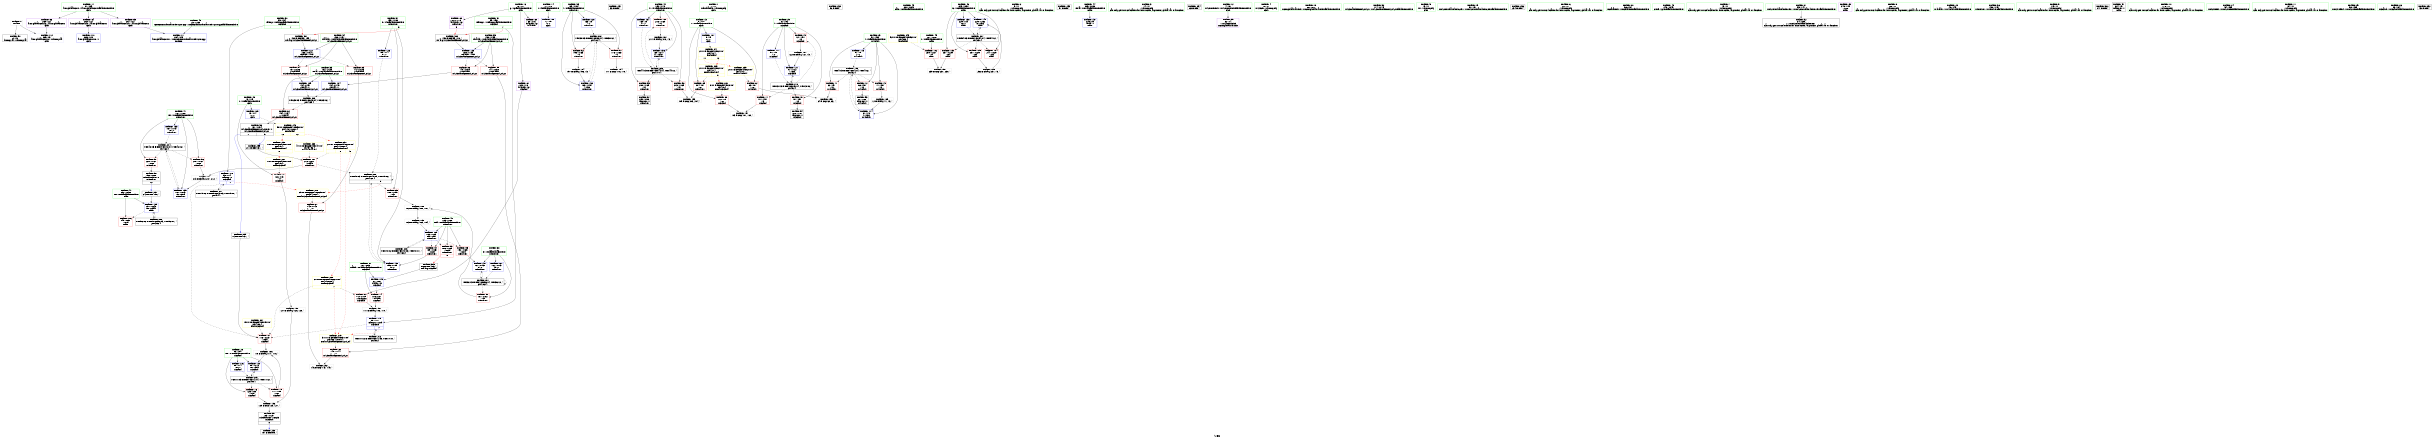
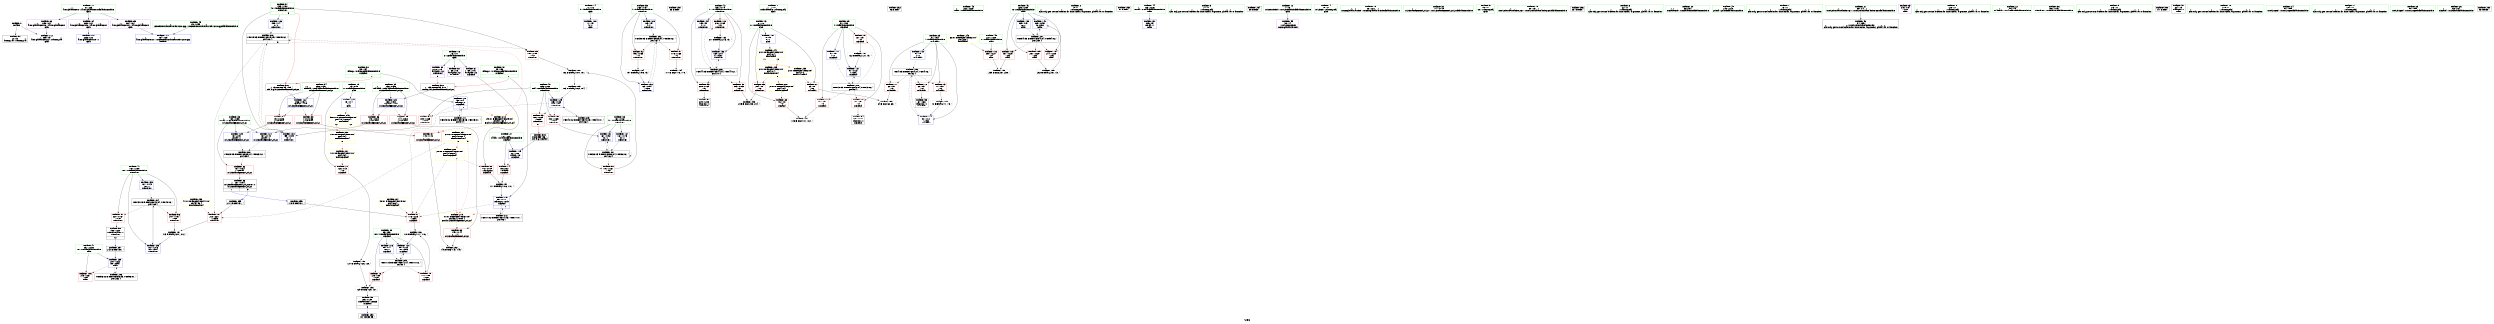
(333, 168) -> (215, 121)
